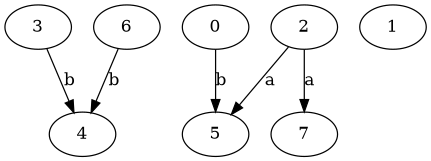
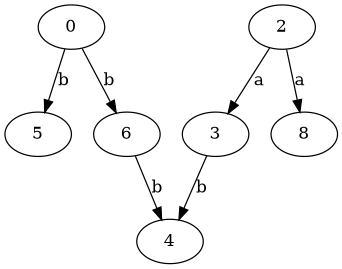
(393, 27) -> none
none -> (96, 75)
(264, 76) -> (252, 75)
(304, 134) -> (304, 134)
